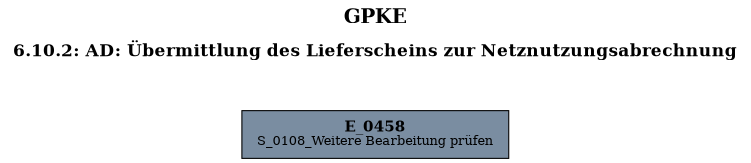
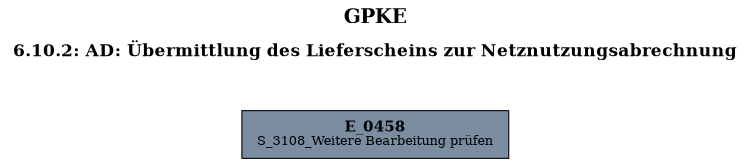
(375, 141) -> (375, 141)
